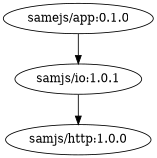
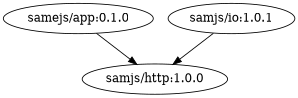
(78, 45) -> (113, 46)
